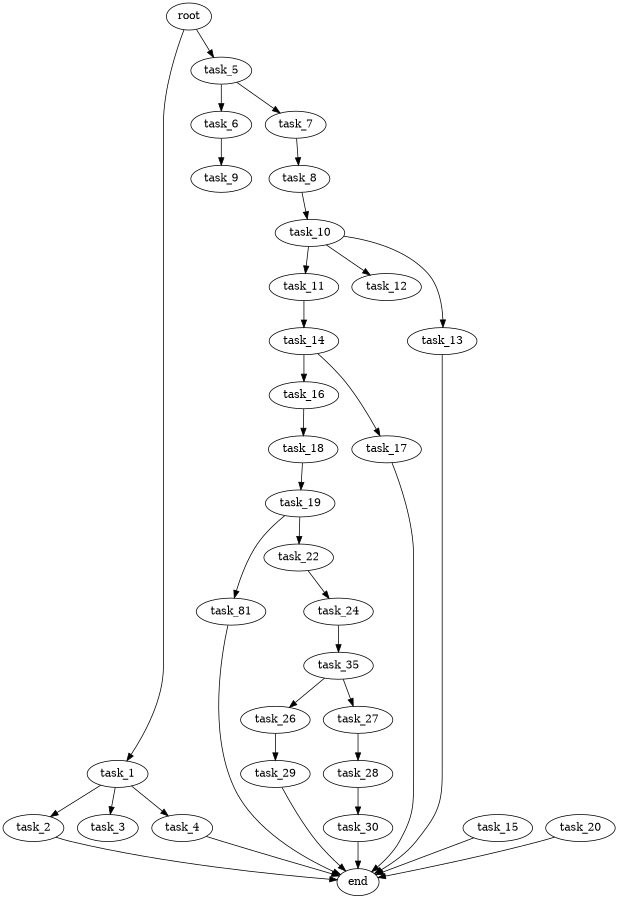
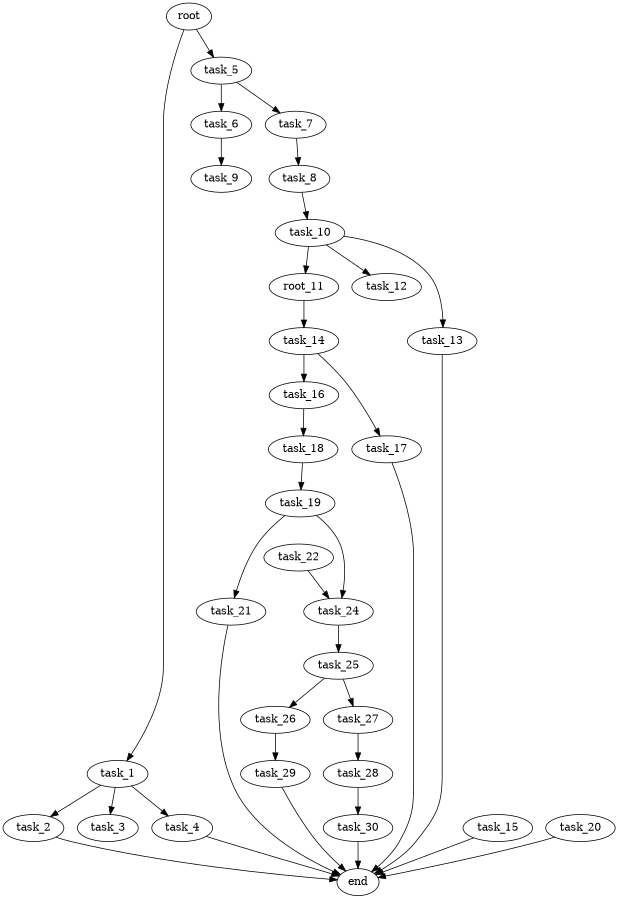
(304, 287) -> (304, 287)
(300, 527) -> (342, 549)
(231, 612) -> (231, 612)
(339, 666) -> (339, 666)
